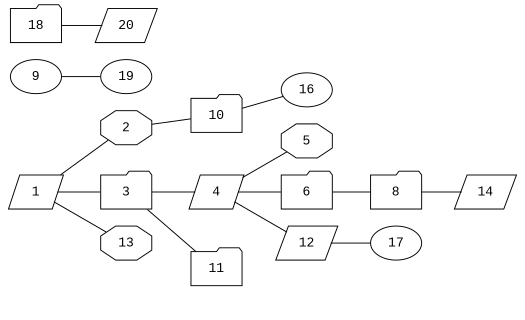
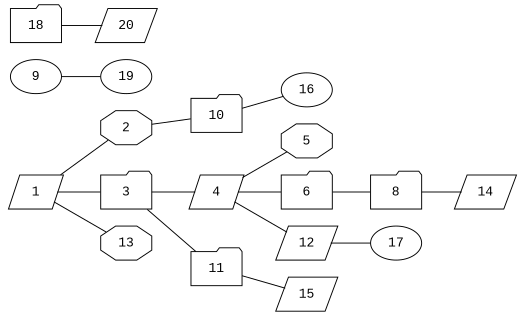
none -> (307, 294)
